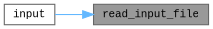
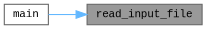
(30, 15) -> (26, 15)
